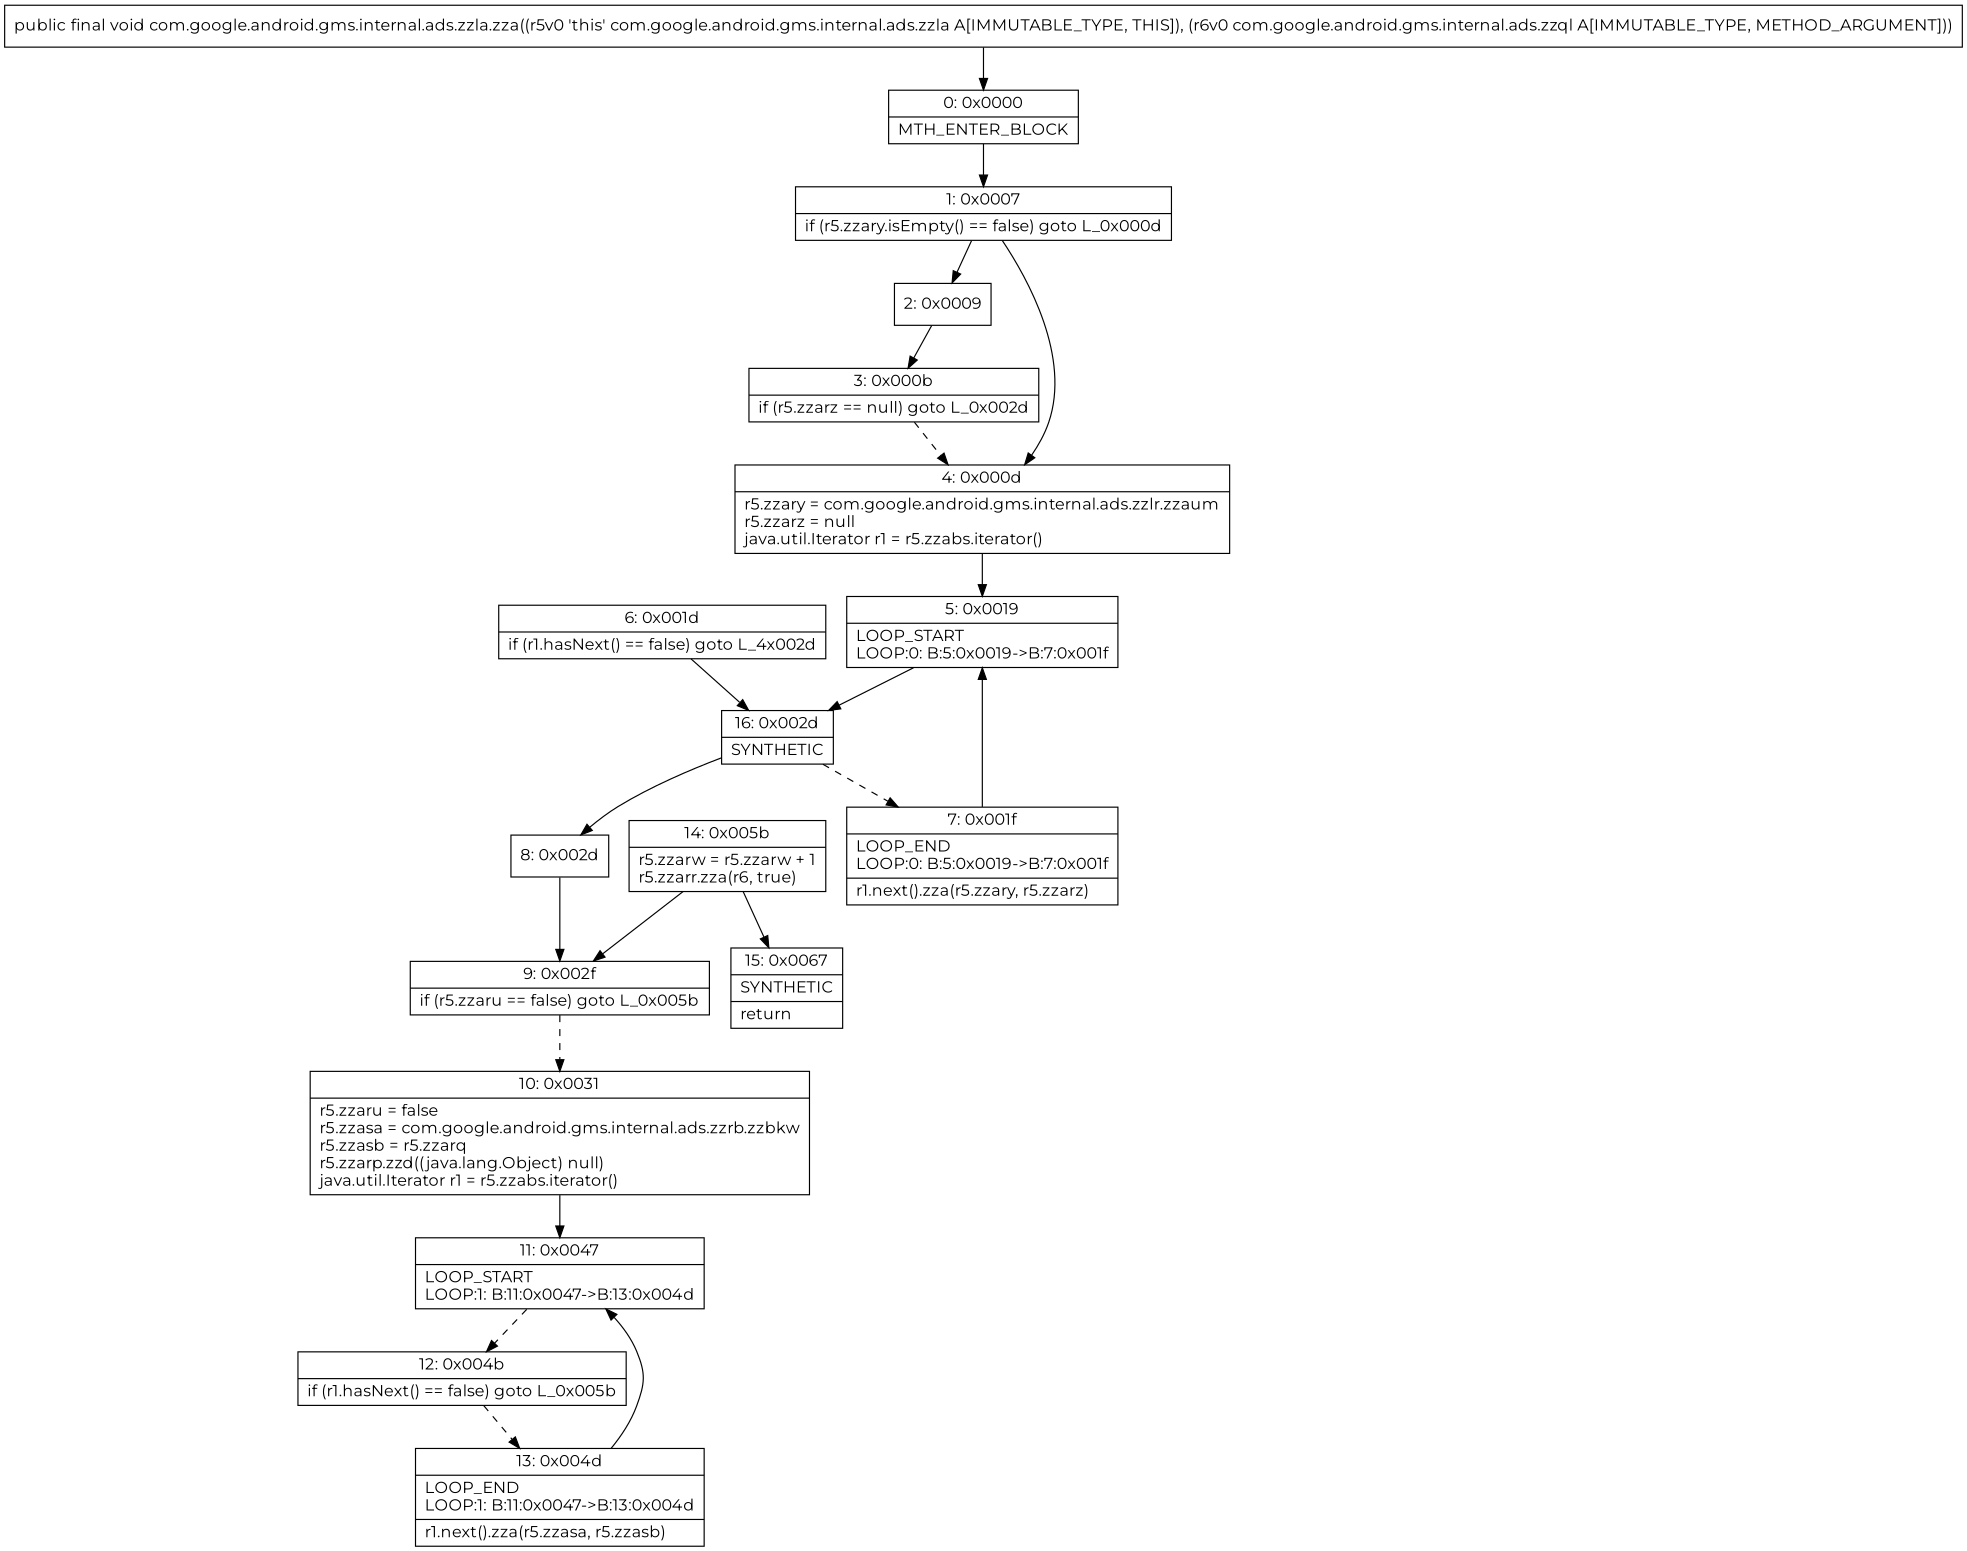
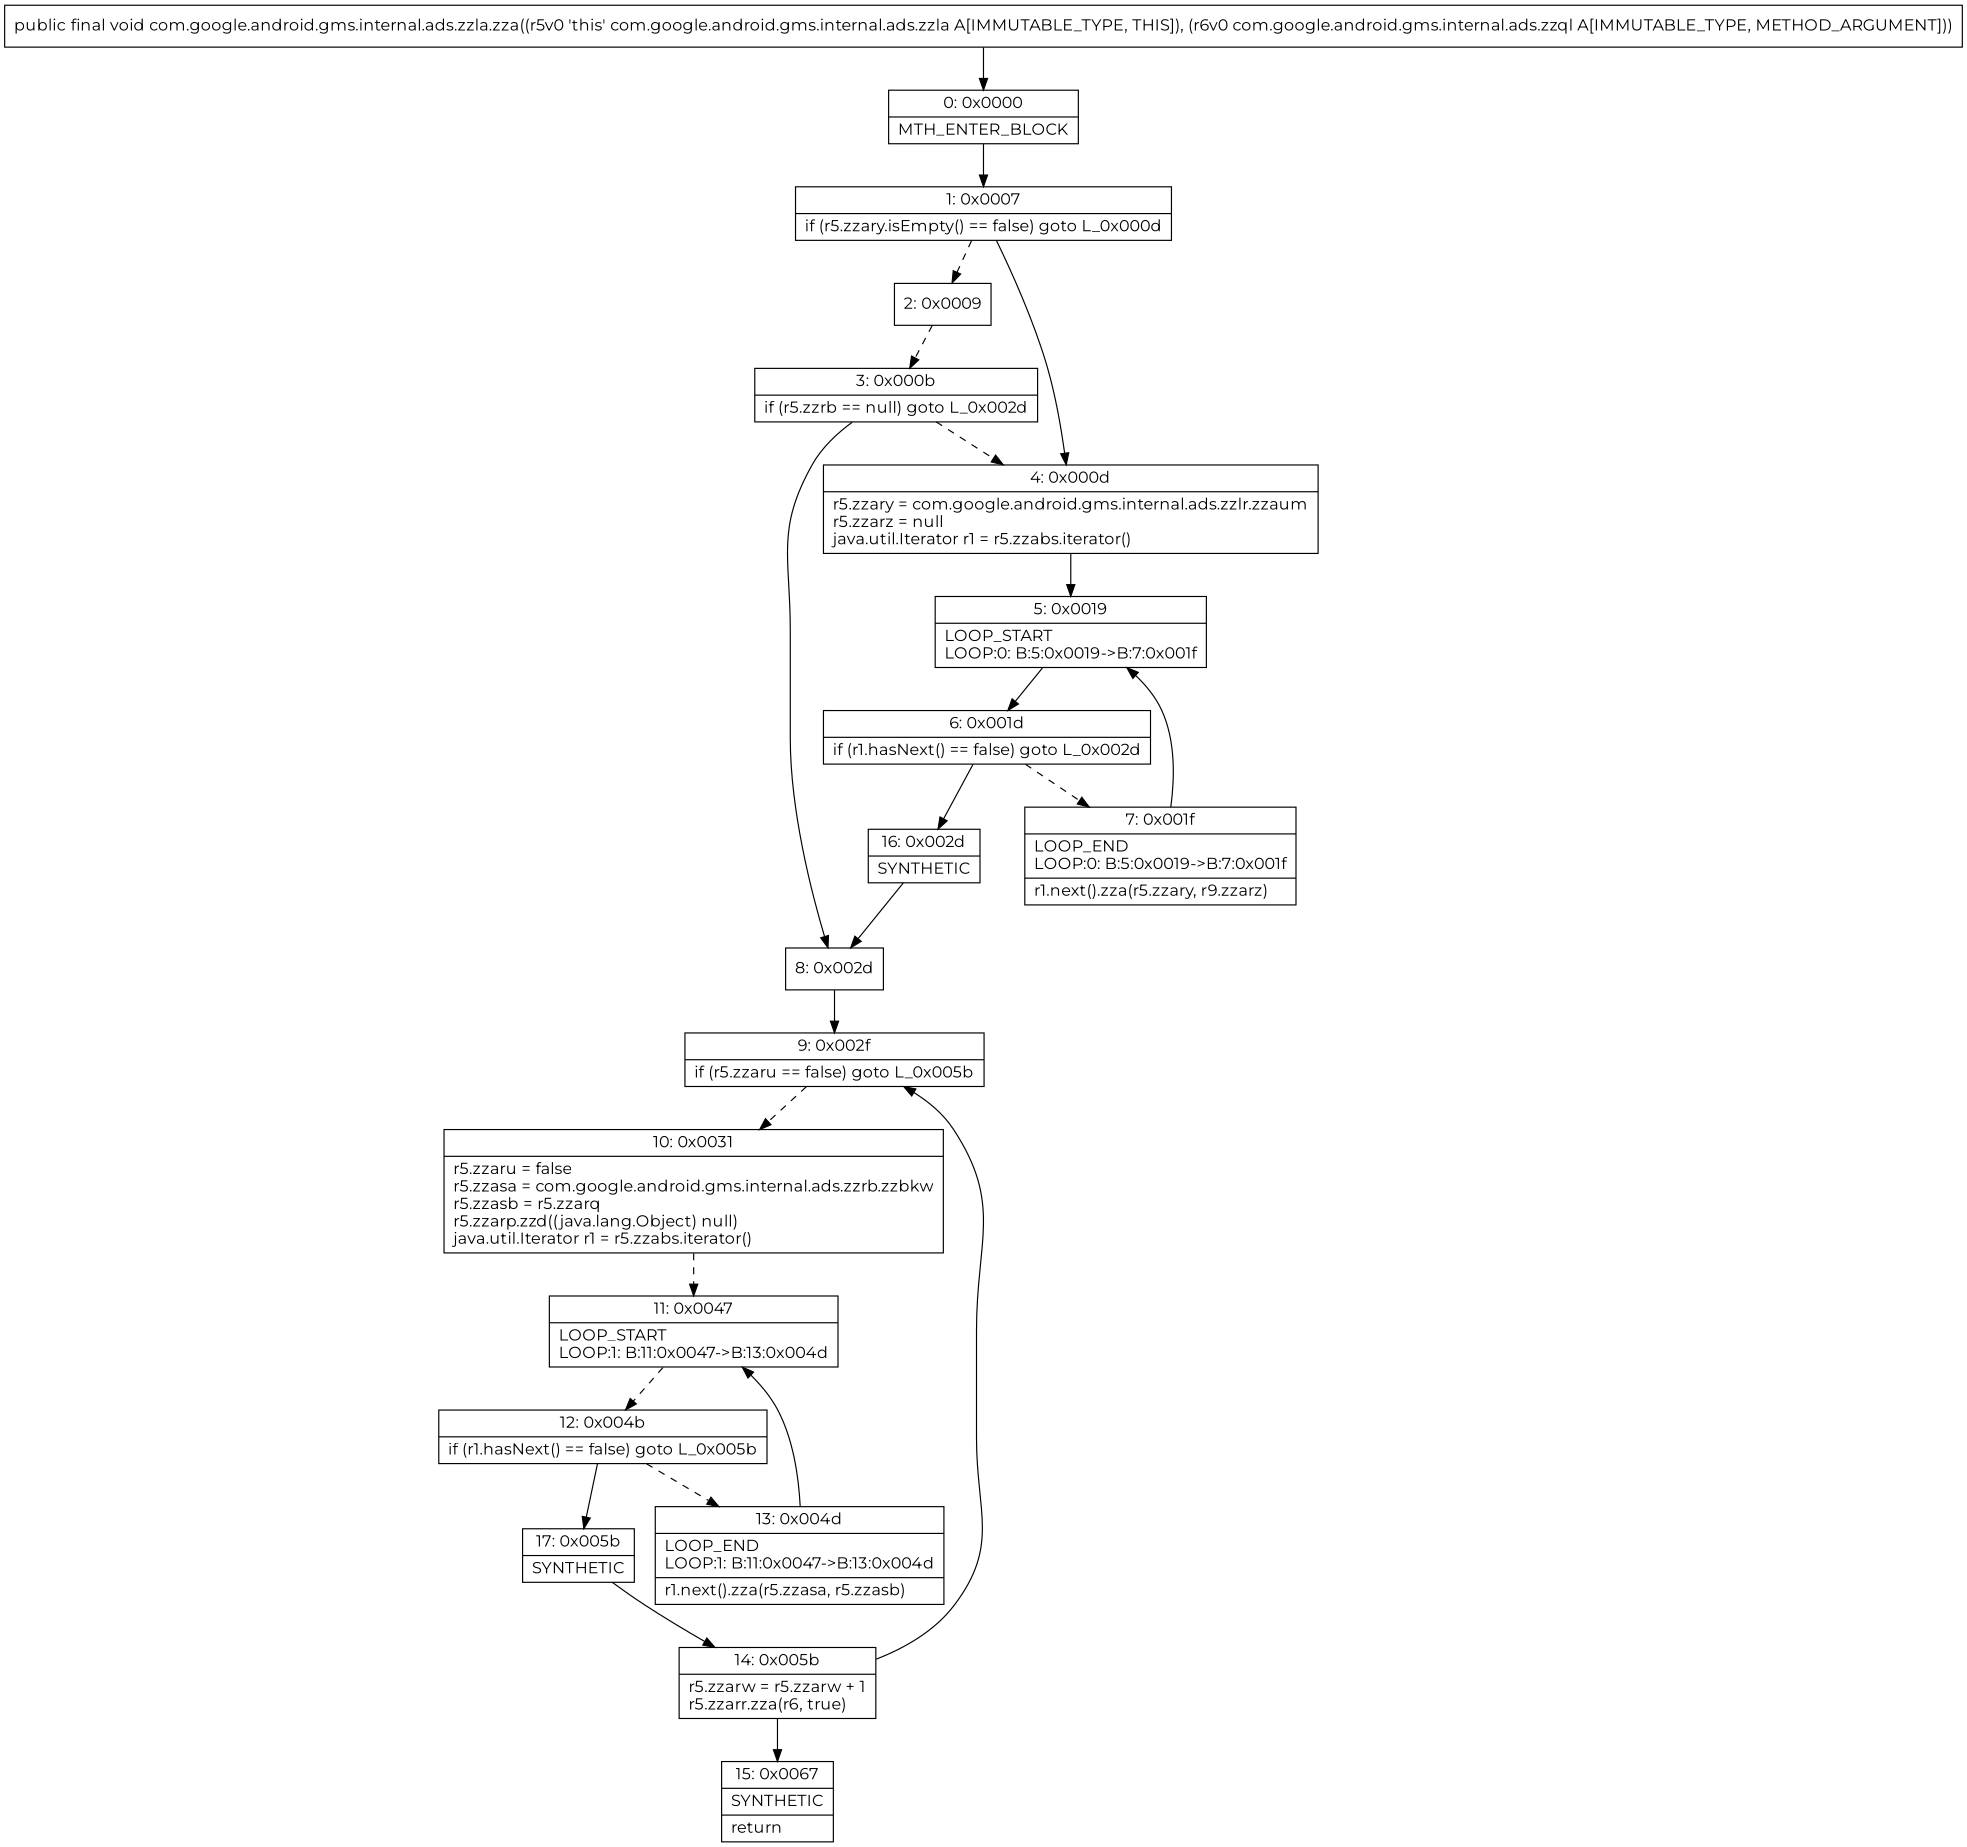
(964, 257) -> (964, 257)
(923, 342) -> (924, 342)
(894, 408) -> (896, 408)
(662, 645) -> (987, 750)
none -> (790, 671)
(876, 686) -> (1029, 685)
(855, 783) -> (1052, 782)
(973, 891) -> (1152, 891)
(560, 1211) -> (694, 1269)
none -> (578, 1556)
